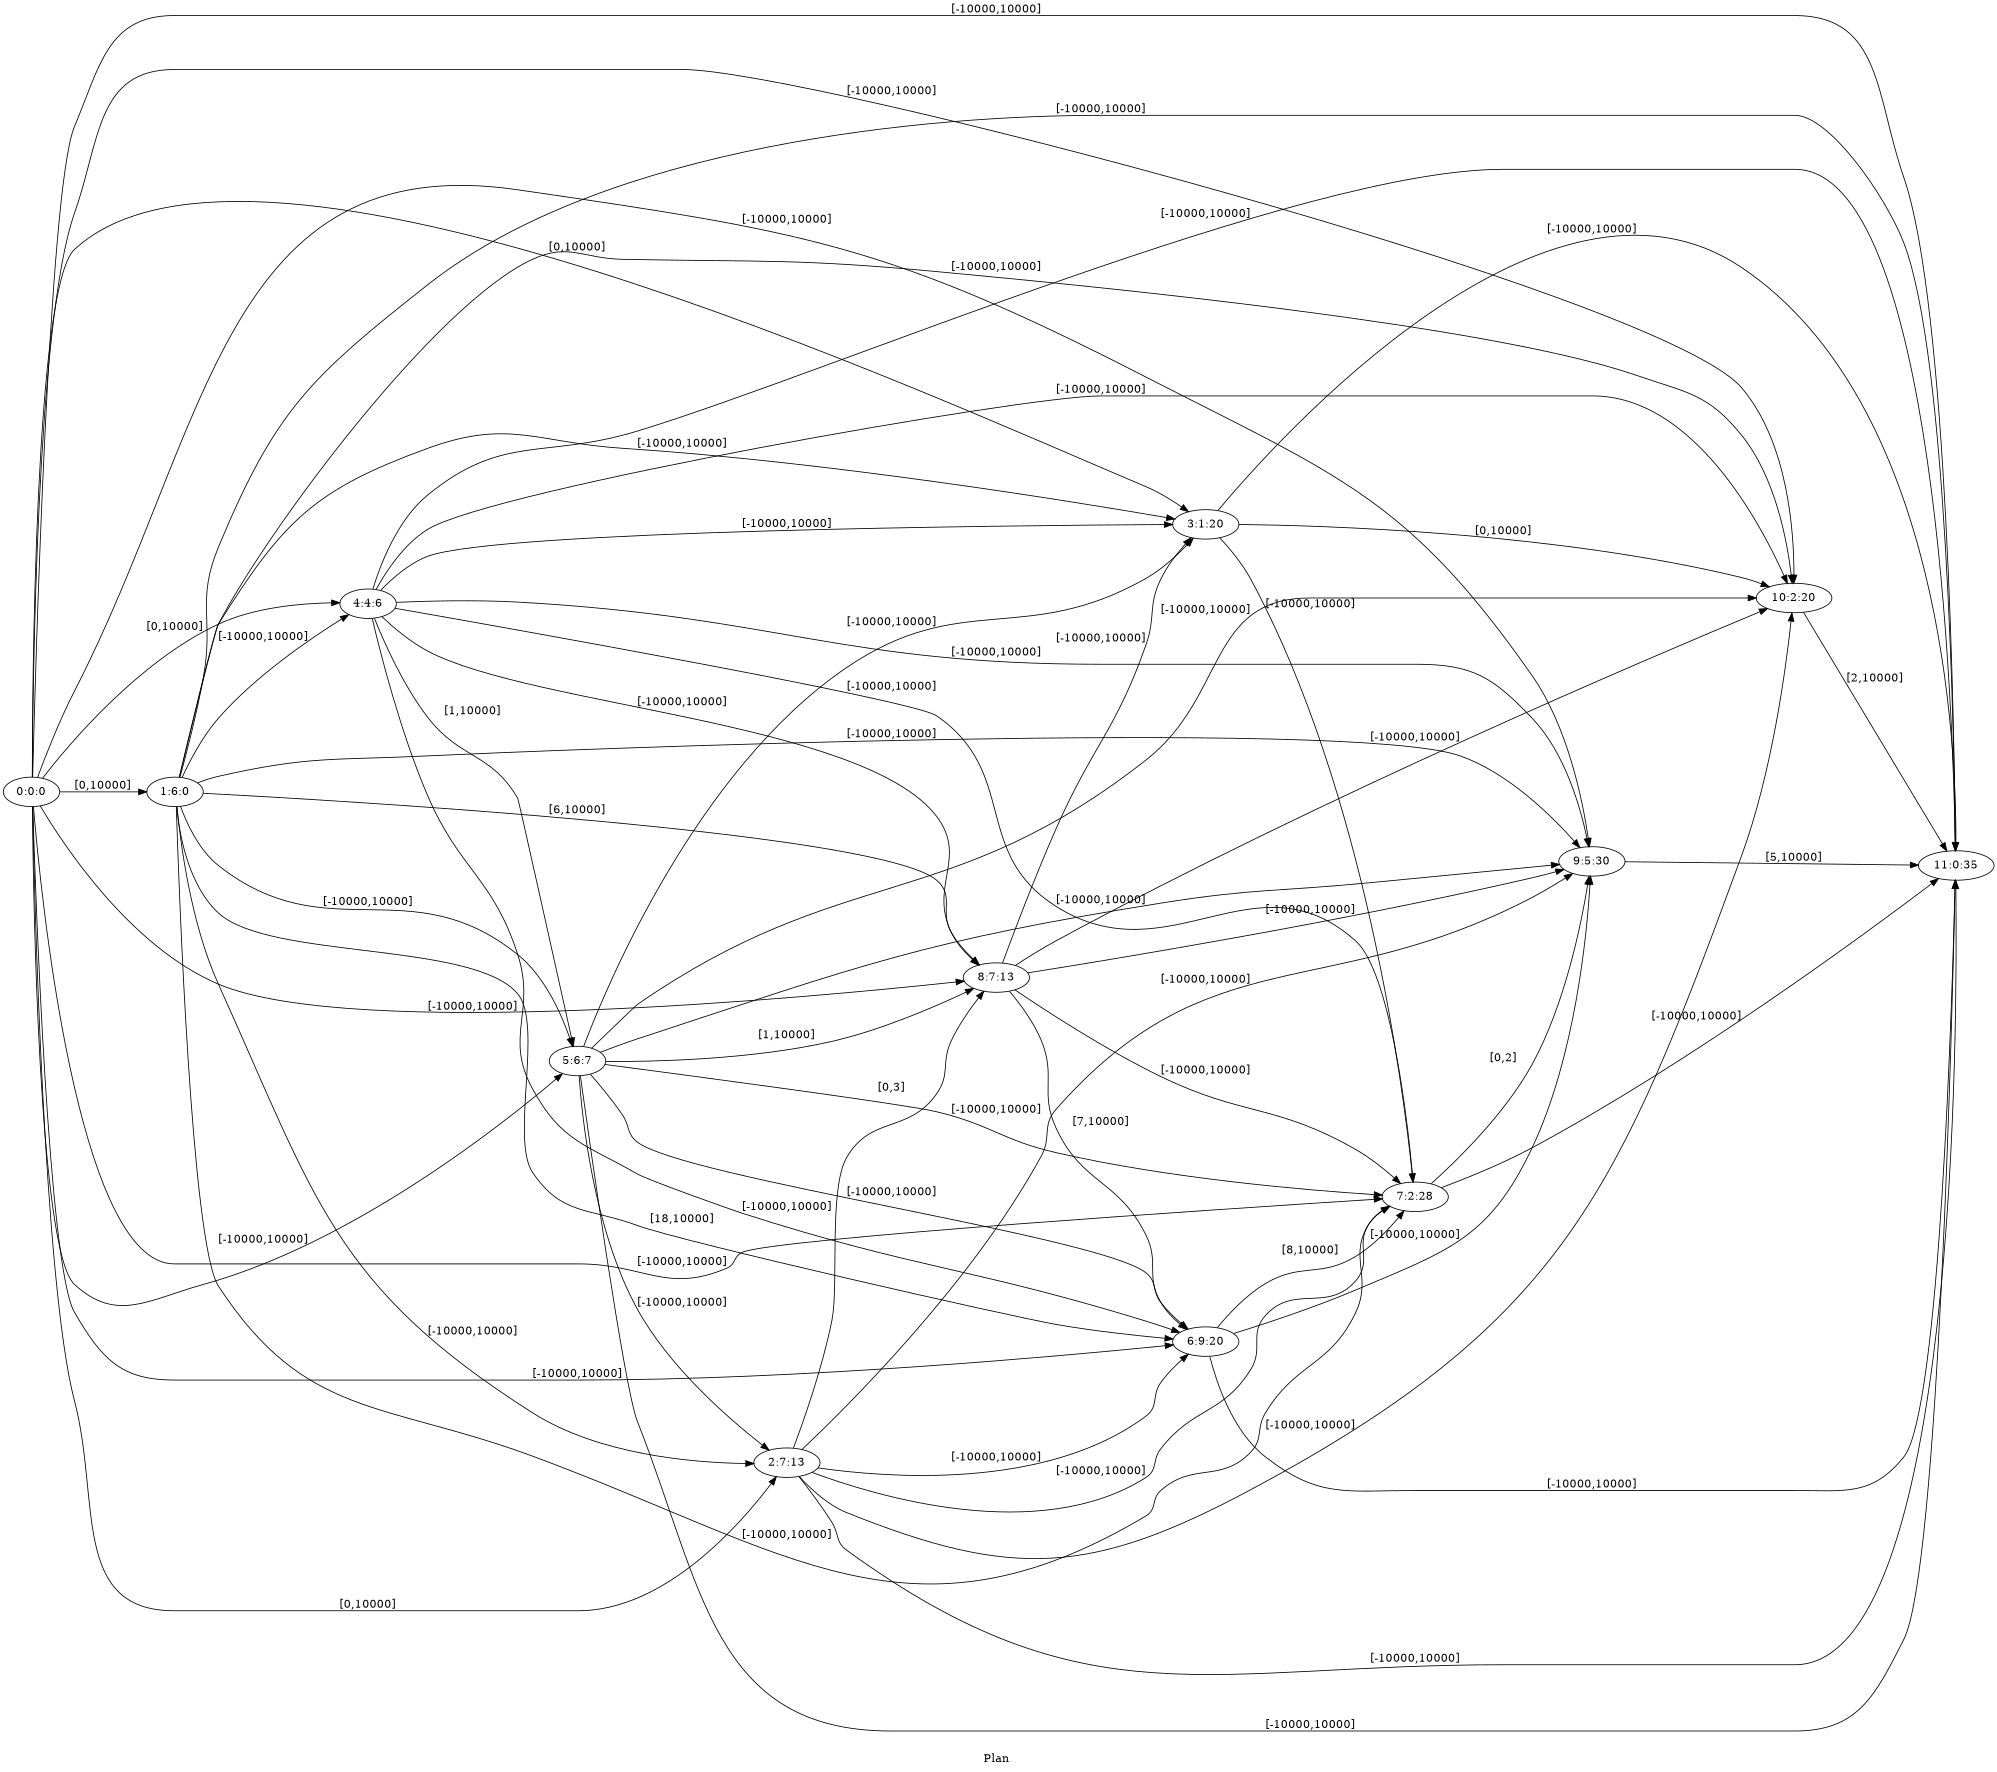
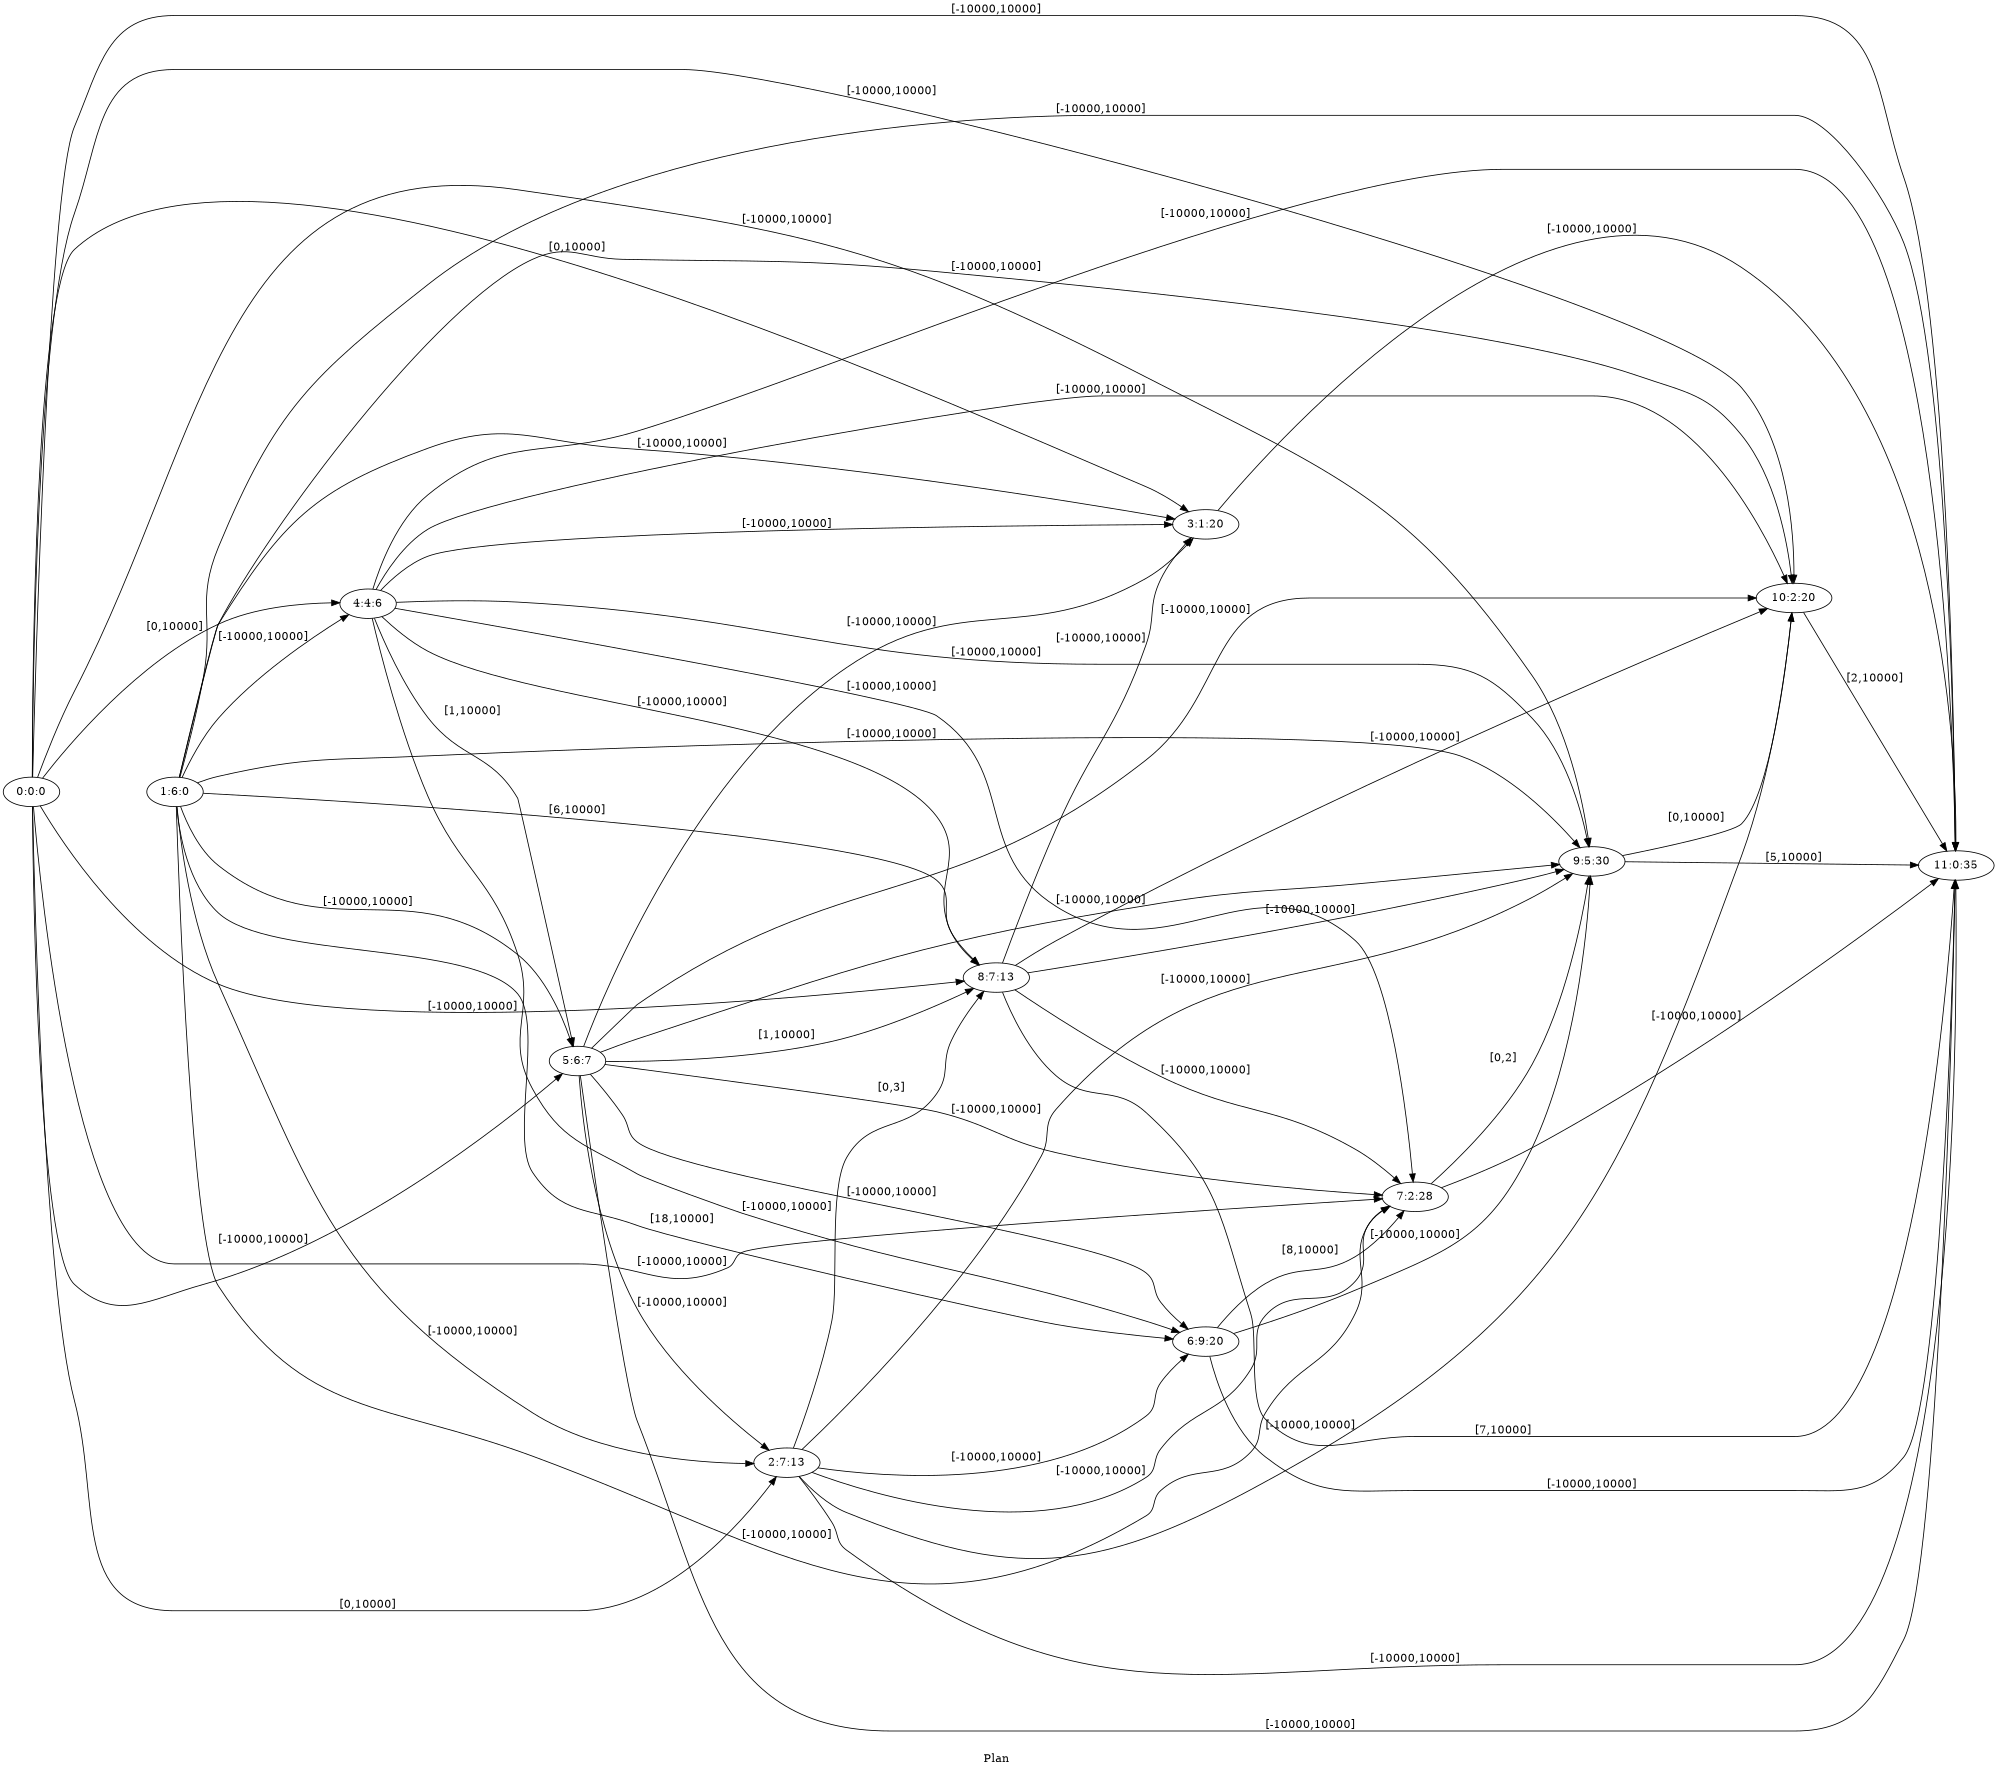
(1502, 539) -> (1747, 816)
(99, 792) -> none
(1351, 844) -> none
(1082, 1166) -> (1553, 1437)
(352, 1380) -> none
